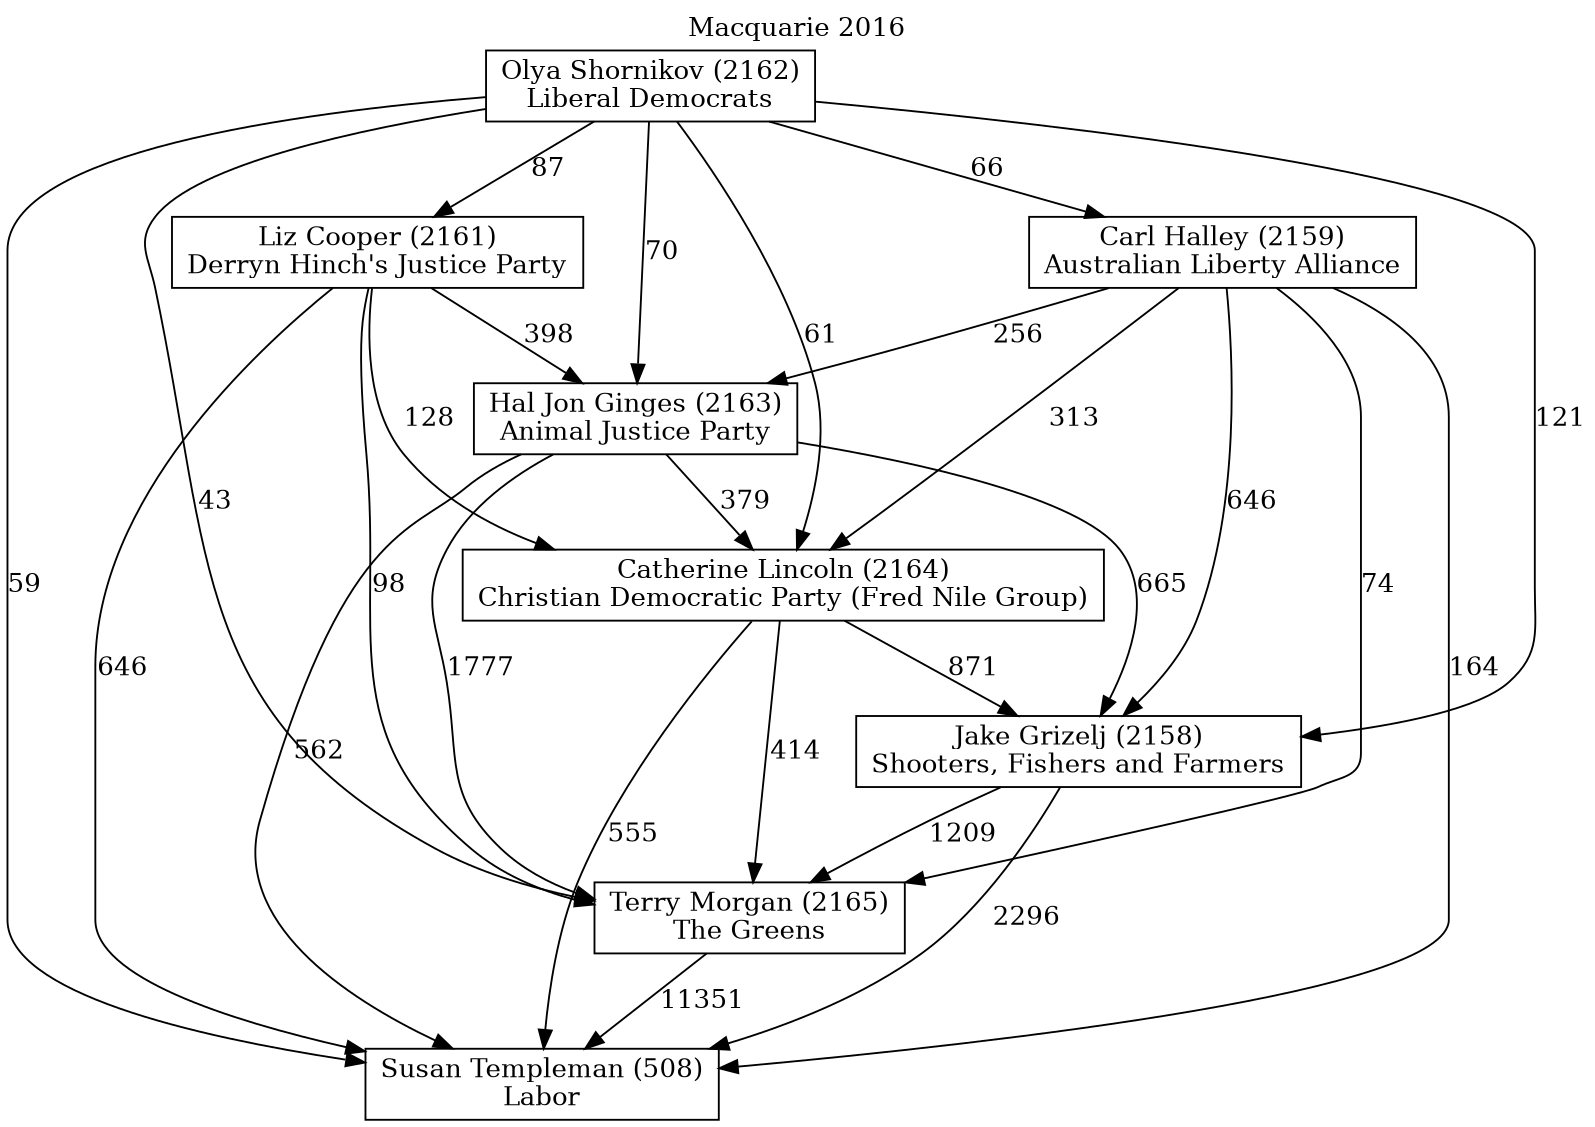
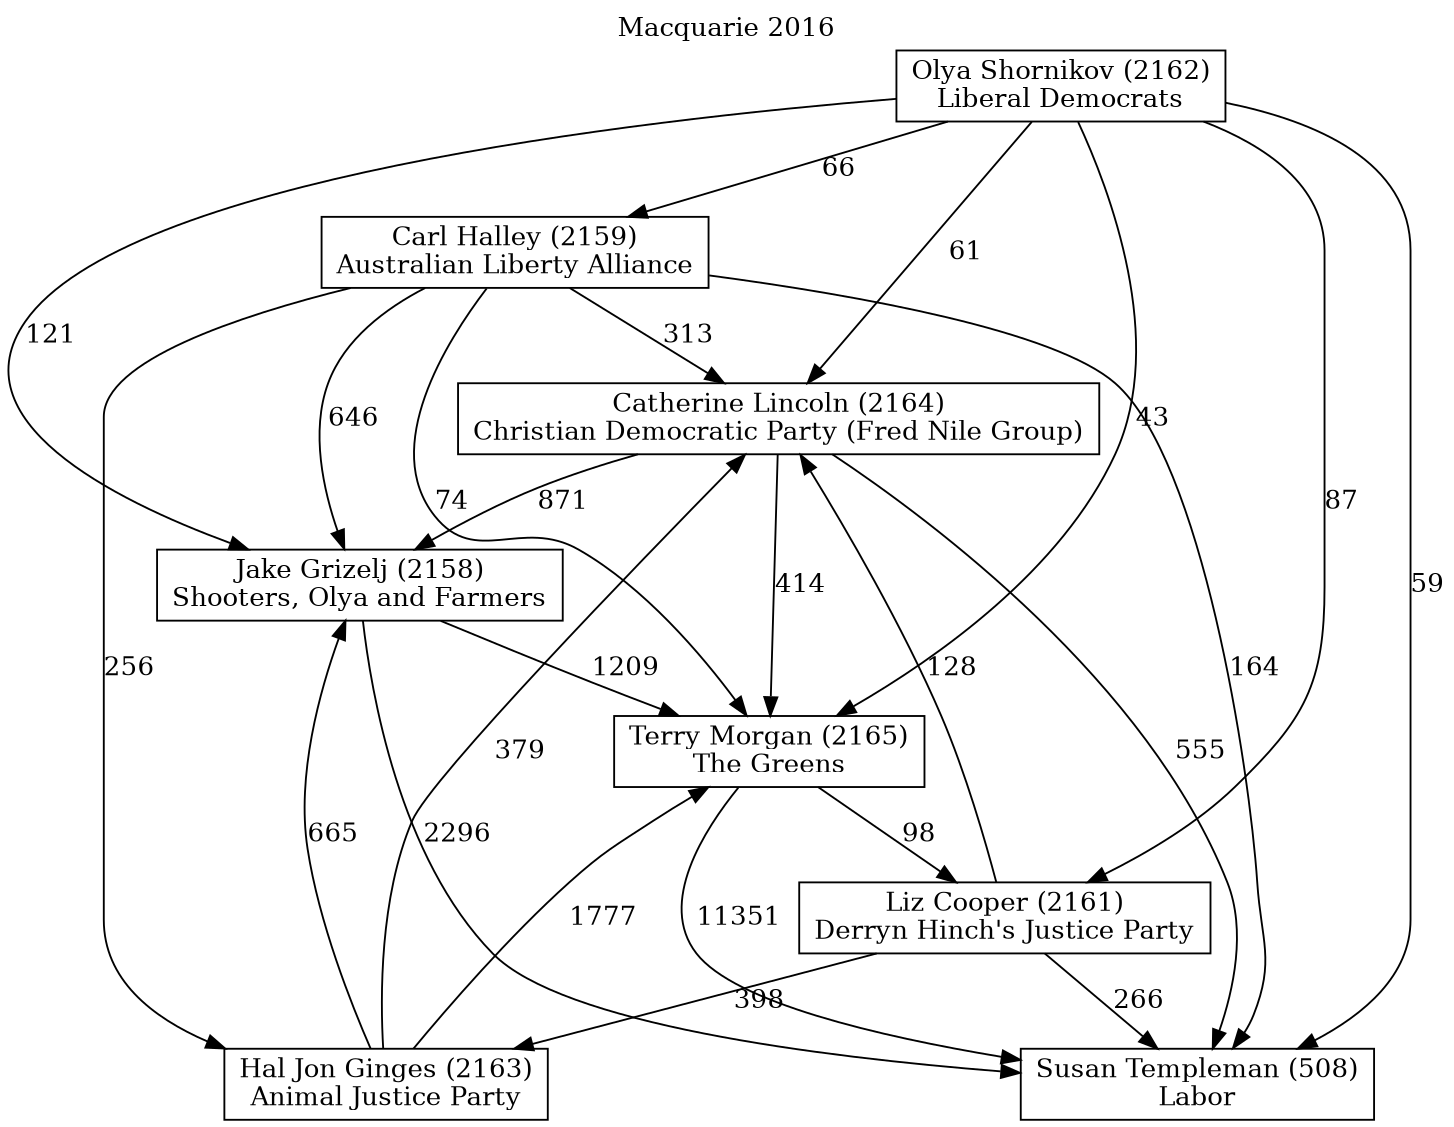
(644, 243) -> none
(371, 642) -> (879, 829)
(123, 668) -> (1139, 1001)
(1079, 752) -> (360, 585)
(279, 761) -> none
